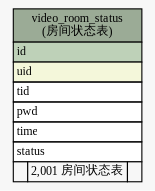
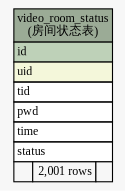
(78, 171) -> (65, 171)
